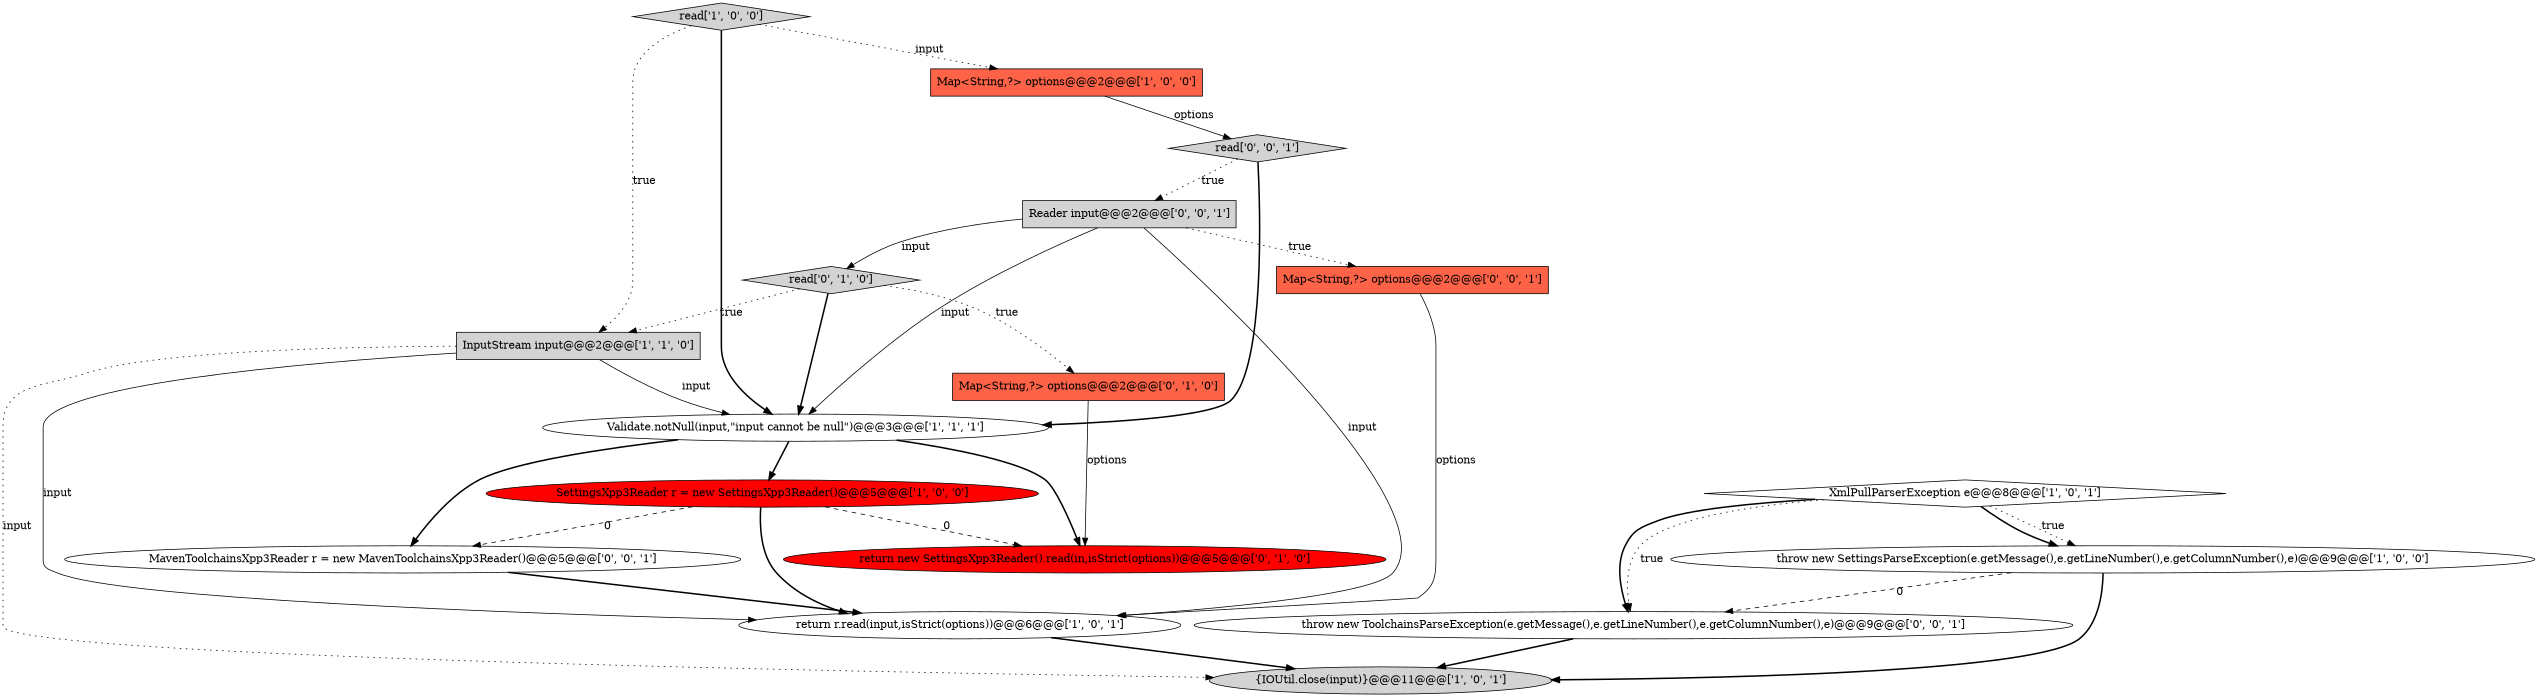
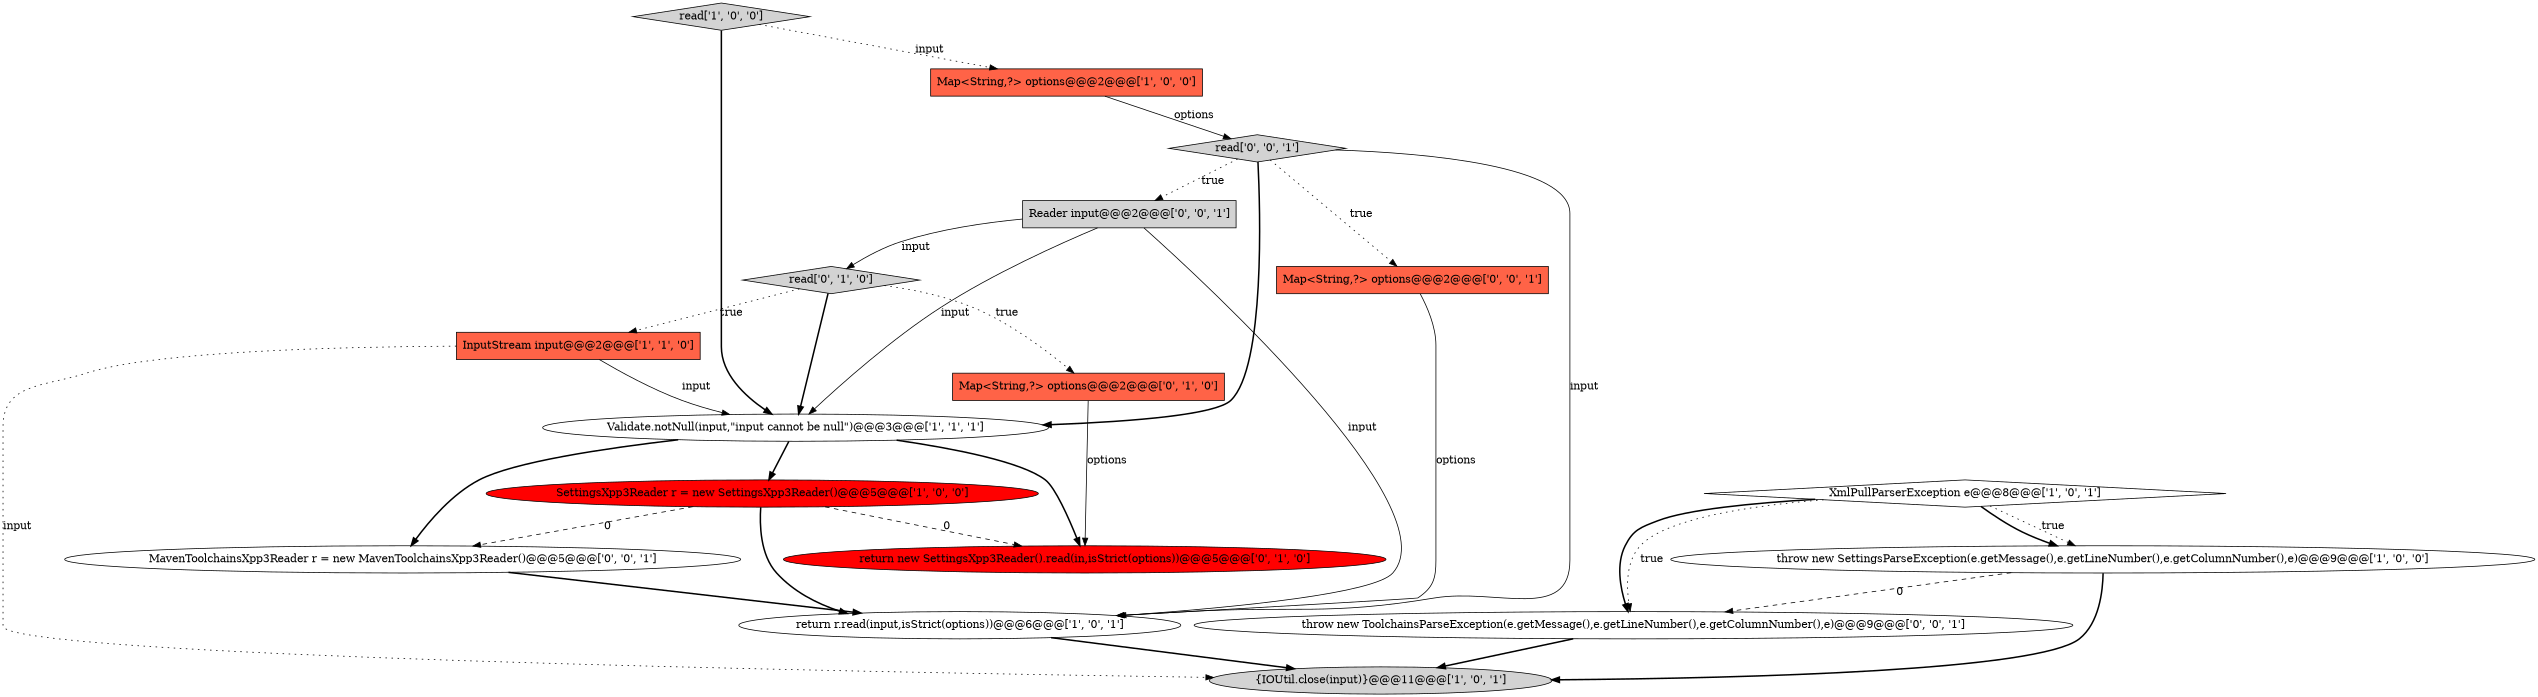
(633, 166) -> none
(1267, 246) -> (1331, 211)
(578, 346) -> (578, 346)
(113, 584) -> (1570, 495)
